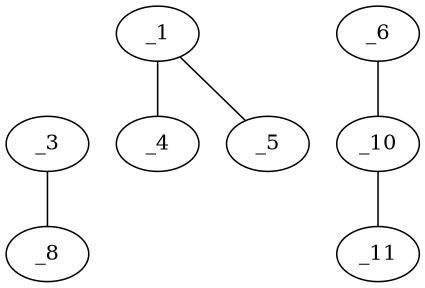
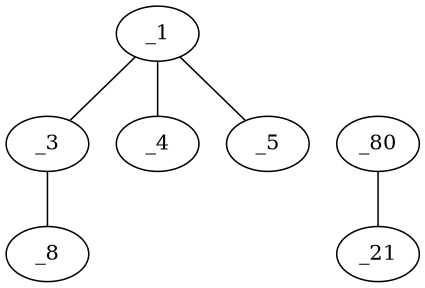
(378, 34) -> none
none -> (103, 89)
(378, 144) -> (378, 144)
(378, 254) -> (378, 254)
